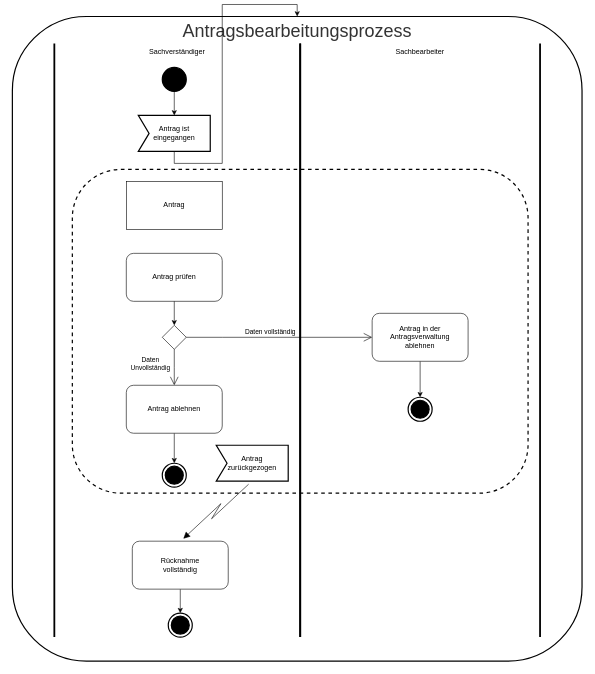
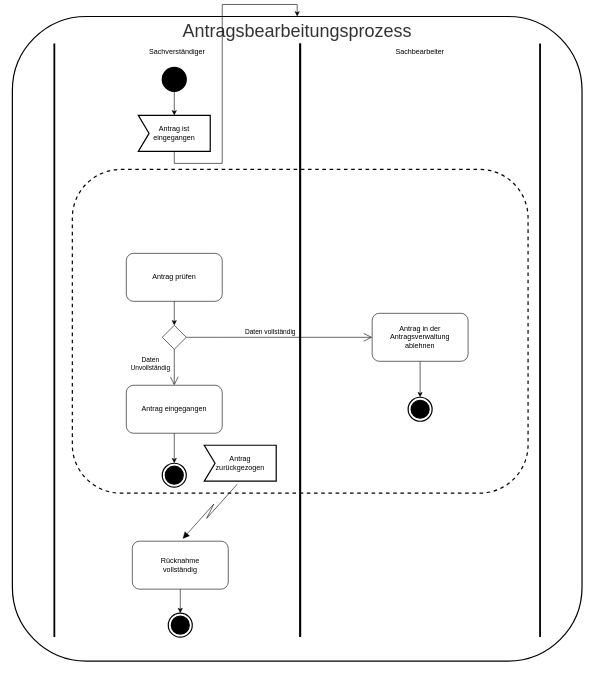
(174, 206) -> none
(174, 410) -> (174, 410)
(252, 464) -> (240, 464)
